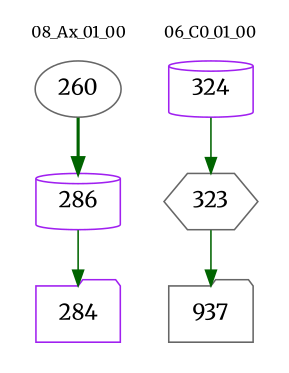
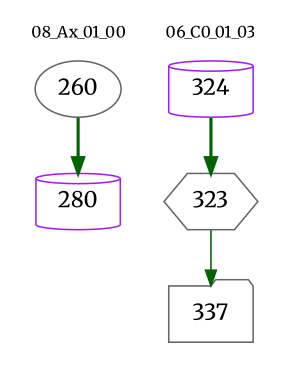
(211, 34) -> (211, 34)
(211, 138) -> (211, 138)
(78, 202) -> (78, 202)
(78, 314) -> none
(211, 314) -> (211, 314)
